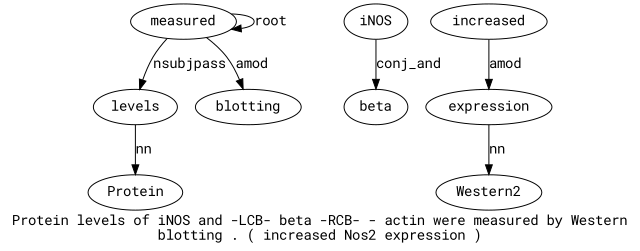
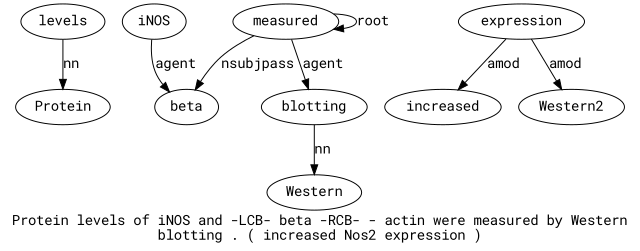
(152, 58) -> (224, 55)
(489, 59) -> (485, 61)
(252, 64) -> (323, 64)
(409, 64) -> (176, 64)
(497, 150) -> (566, 64)
none -> (314, 192)
